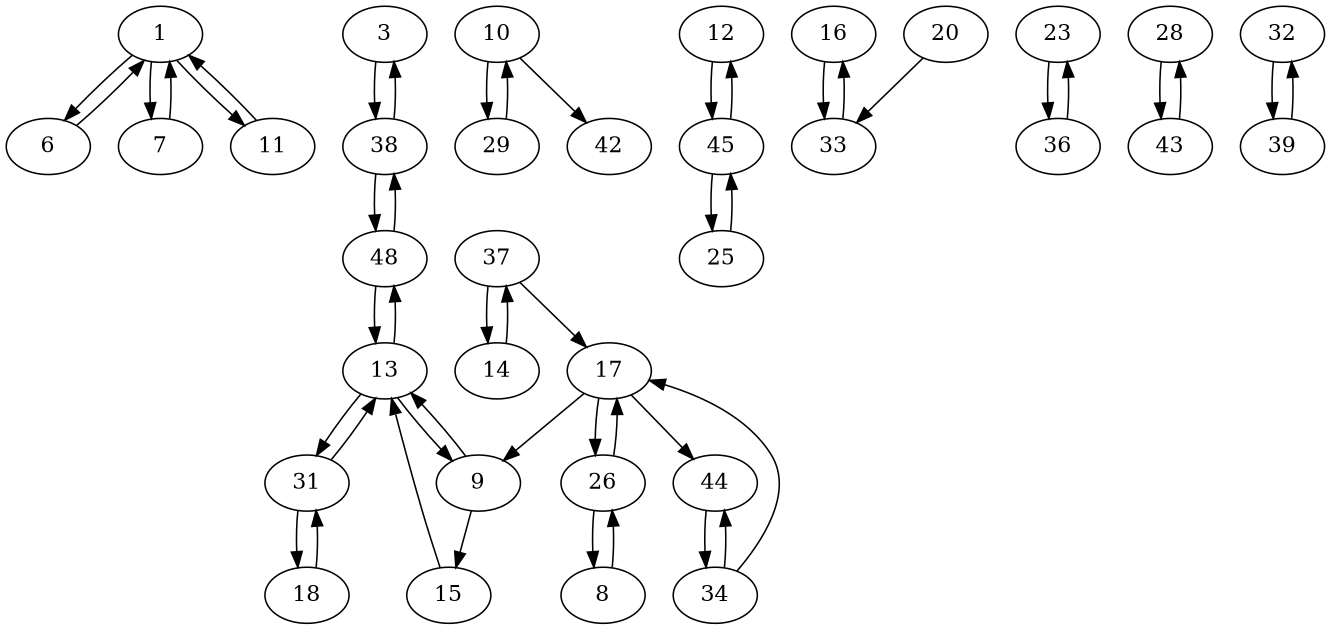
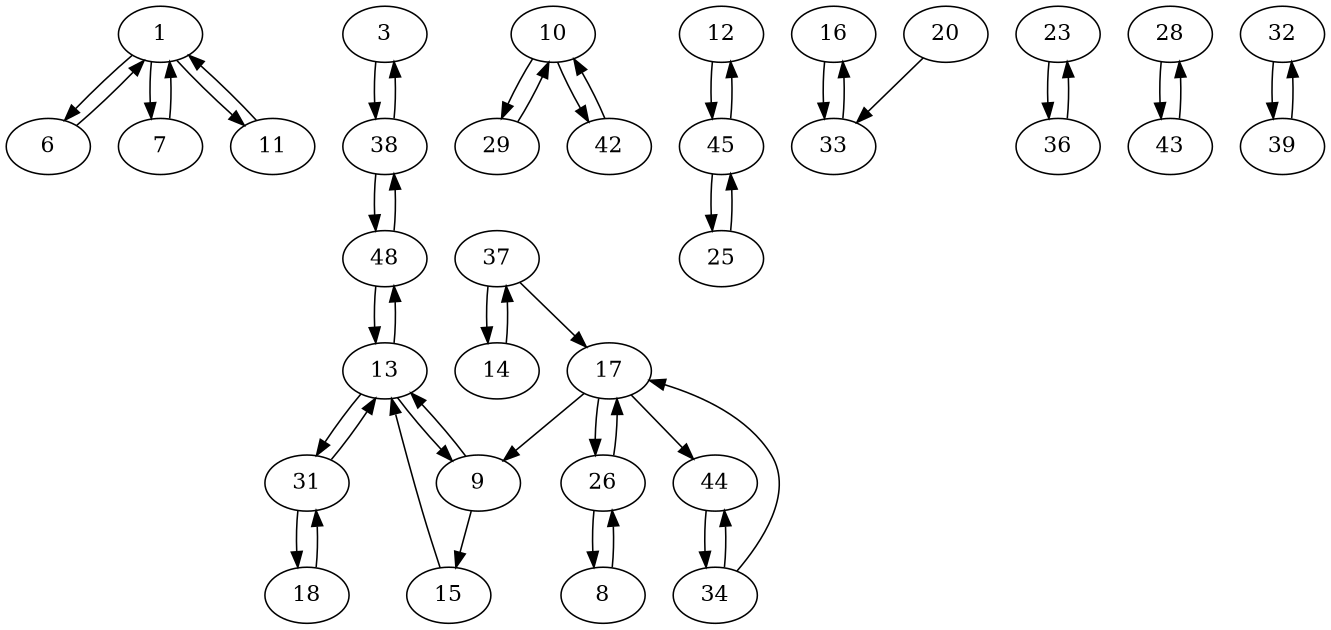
none -> (594, 95)
